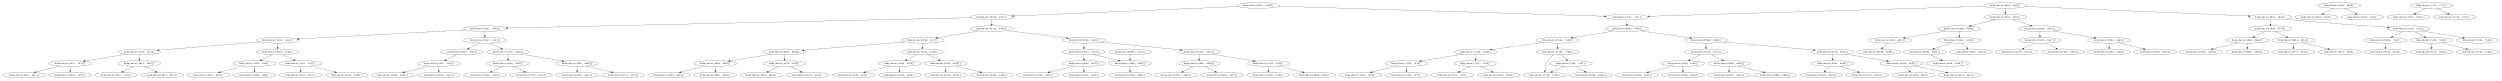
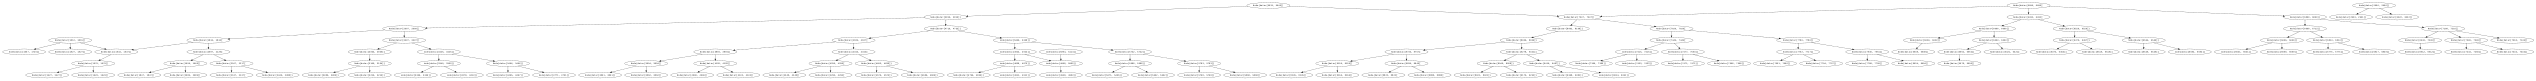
(1593, 34) -> (1625, 23)
(139, 57) -> (92, 46)
(1547, 62) -> (1798, 45)
